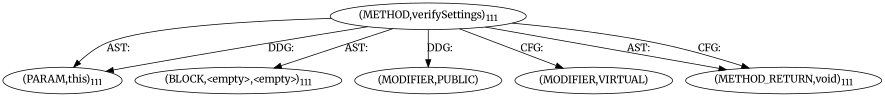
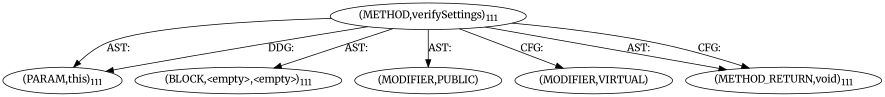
(441, 48) -> (441, 48)
